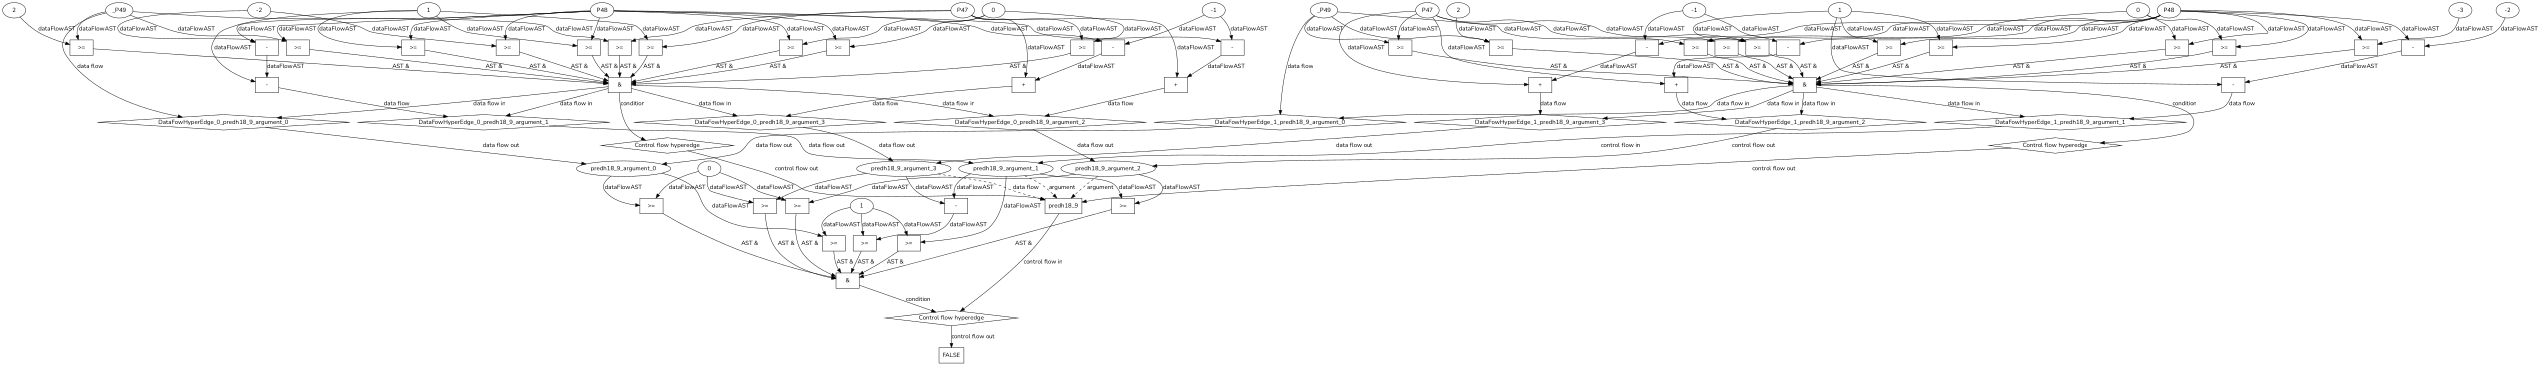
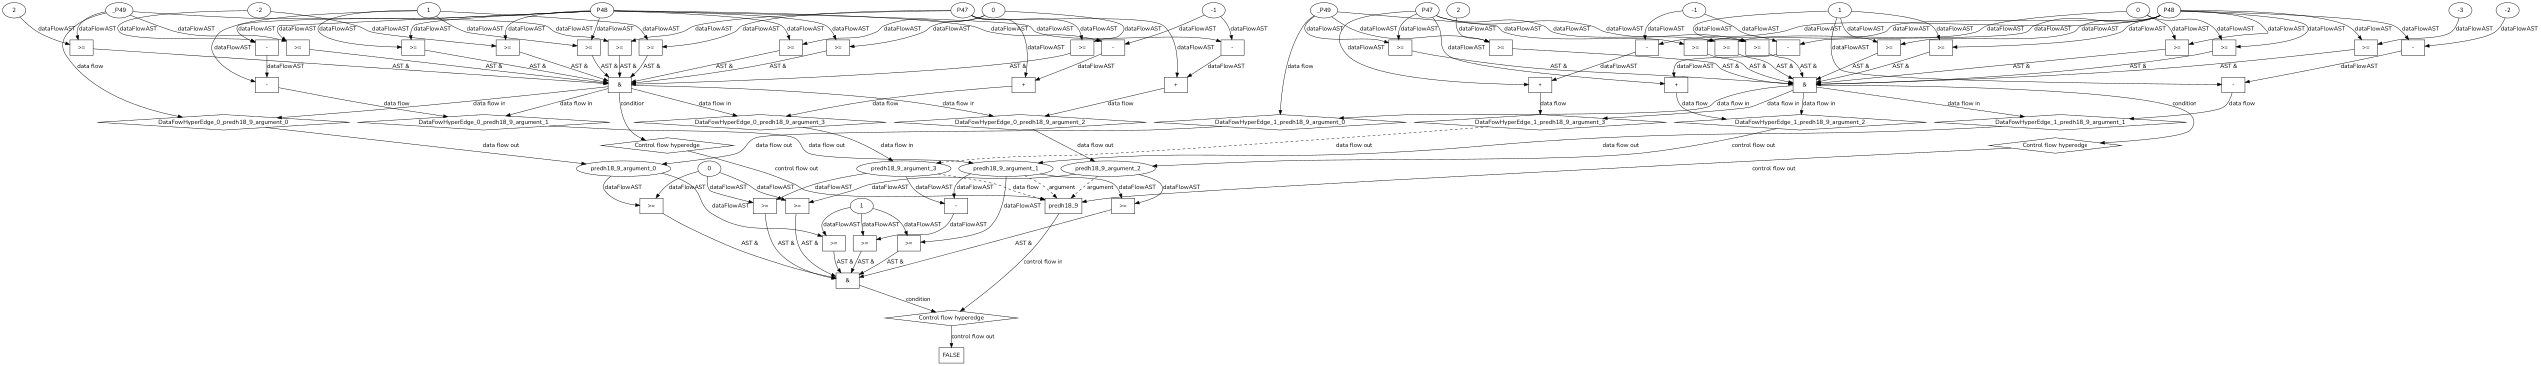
(897, 145) -> (897, 145)
(1621, 145) -> (1621, 145)
(1215, 147) -> (1215, 147)
